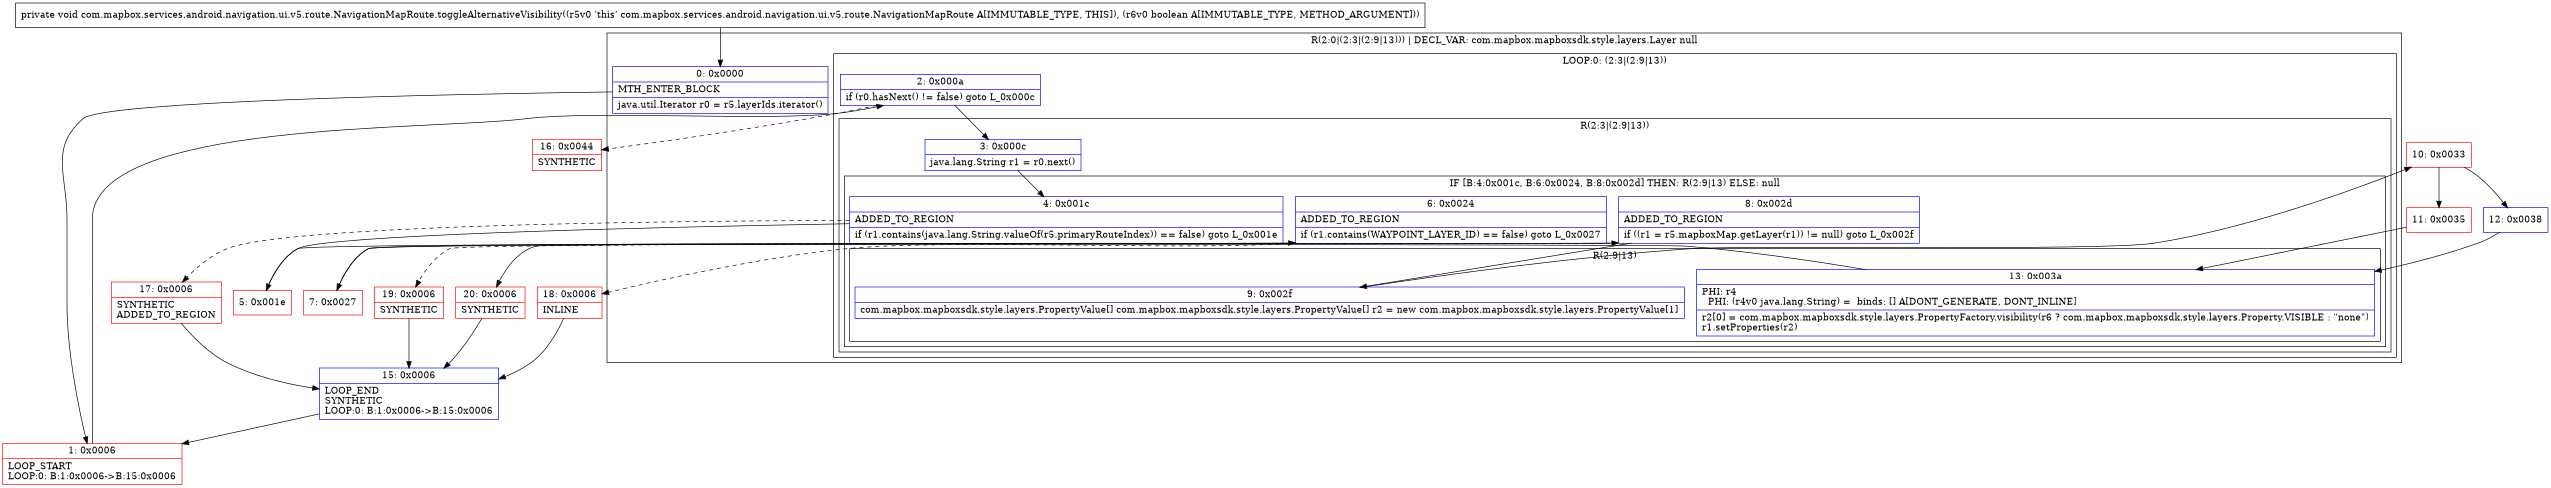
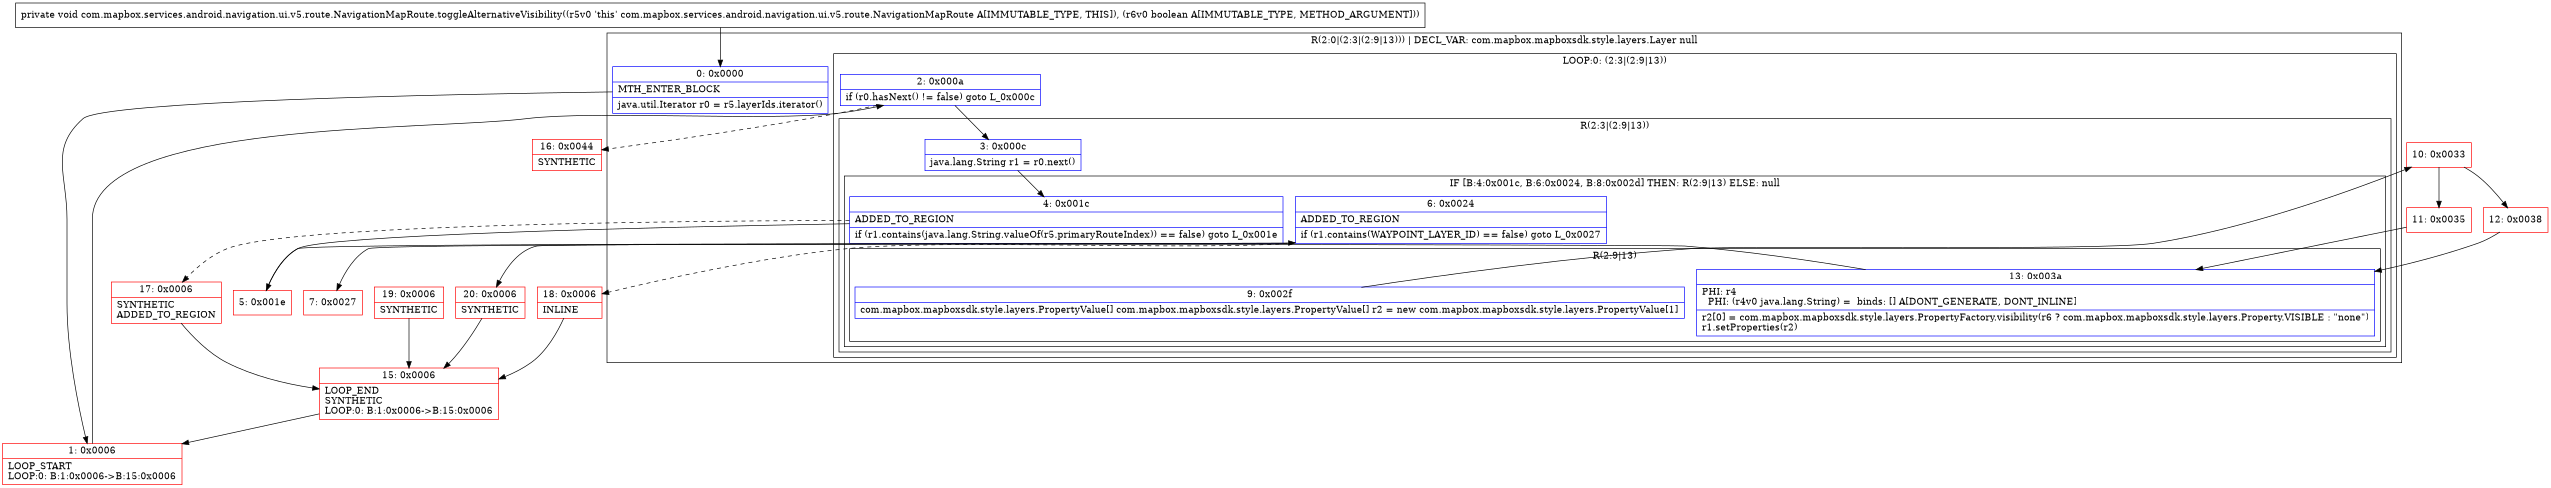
(1769, 220) -> none
(2516, 220) -> (2516, 220)
(409, 394) -> (409, 394)
